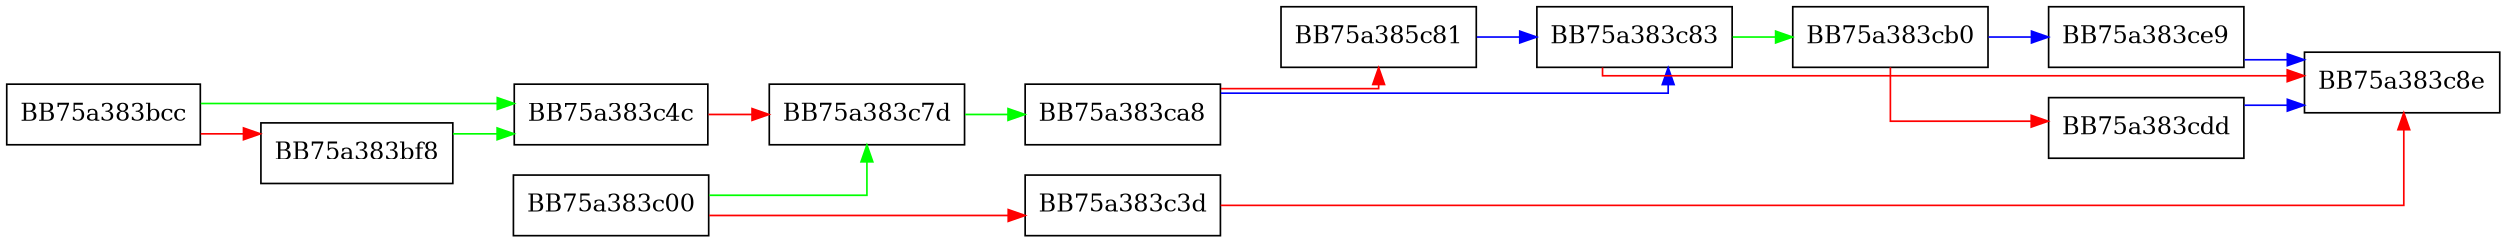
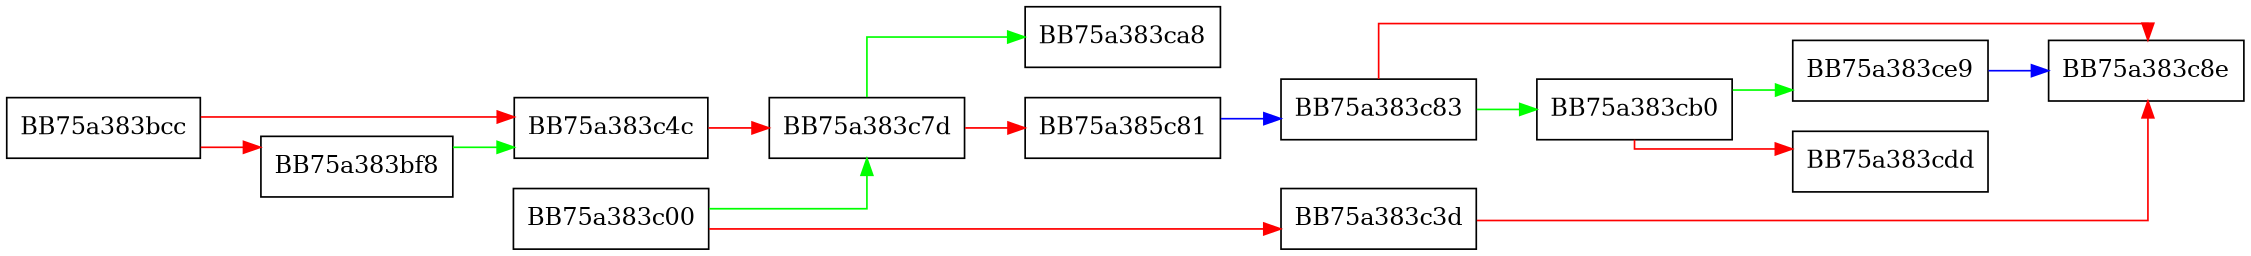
(2010, 37) -> (1754, 90)
(1302, 89) -> (987, 128)
(1449, 93) -> none
(349, 104) -> (349, 117)
(2266, 105) -> none
